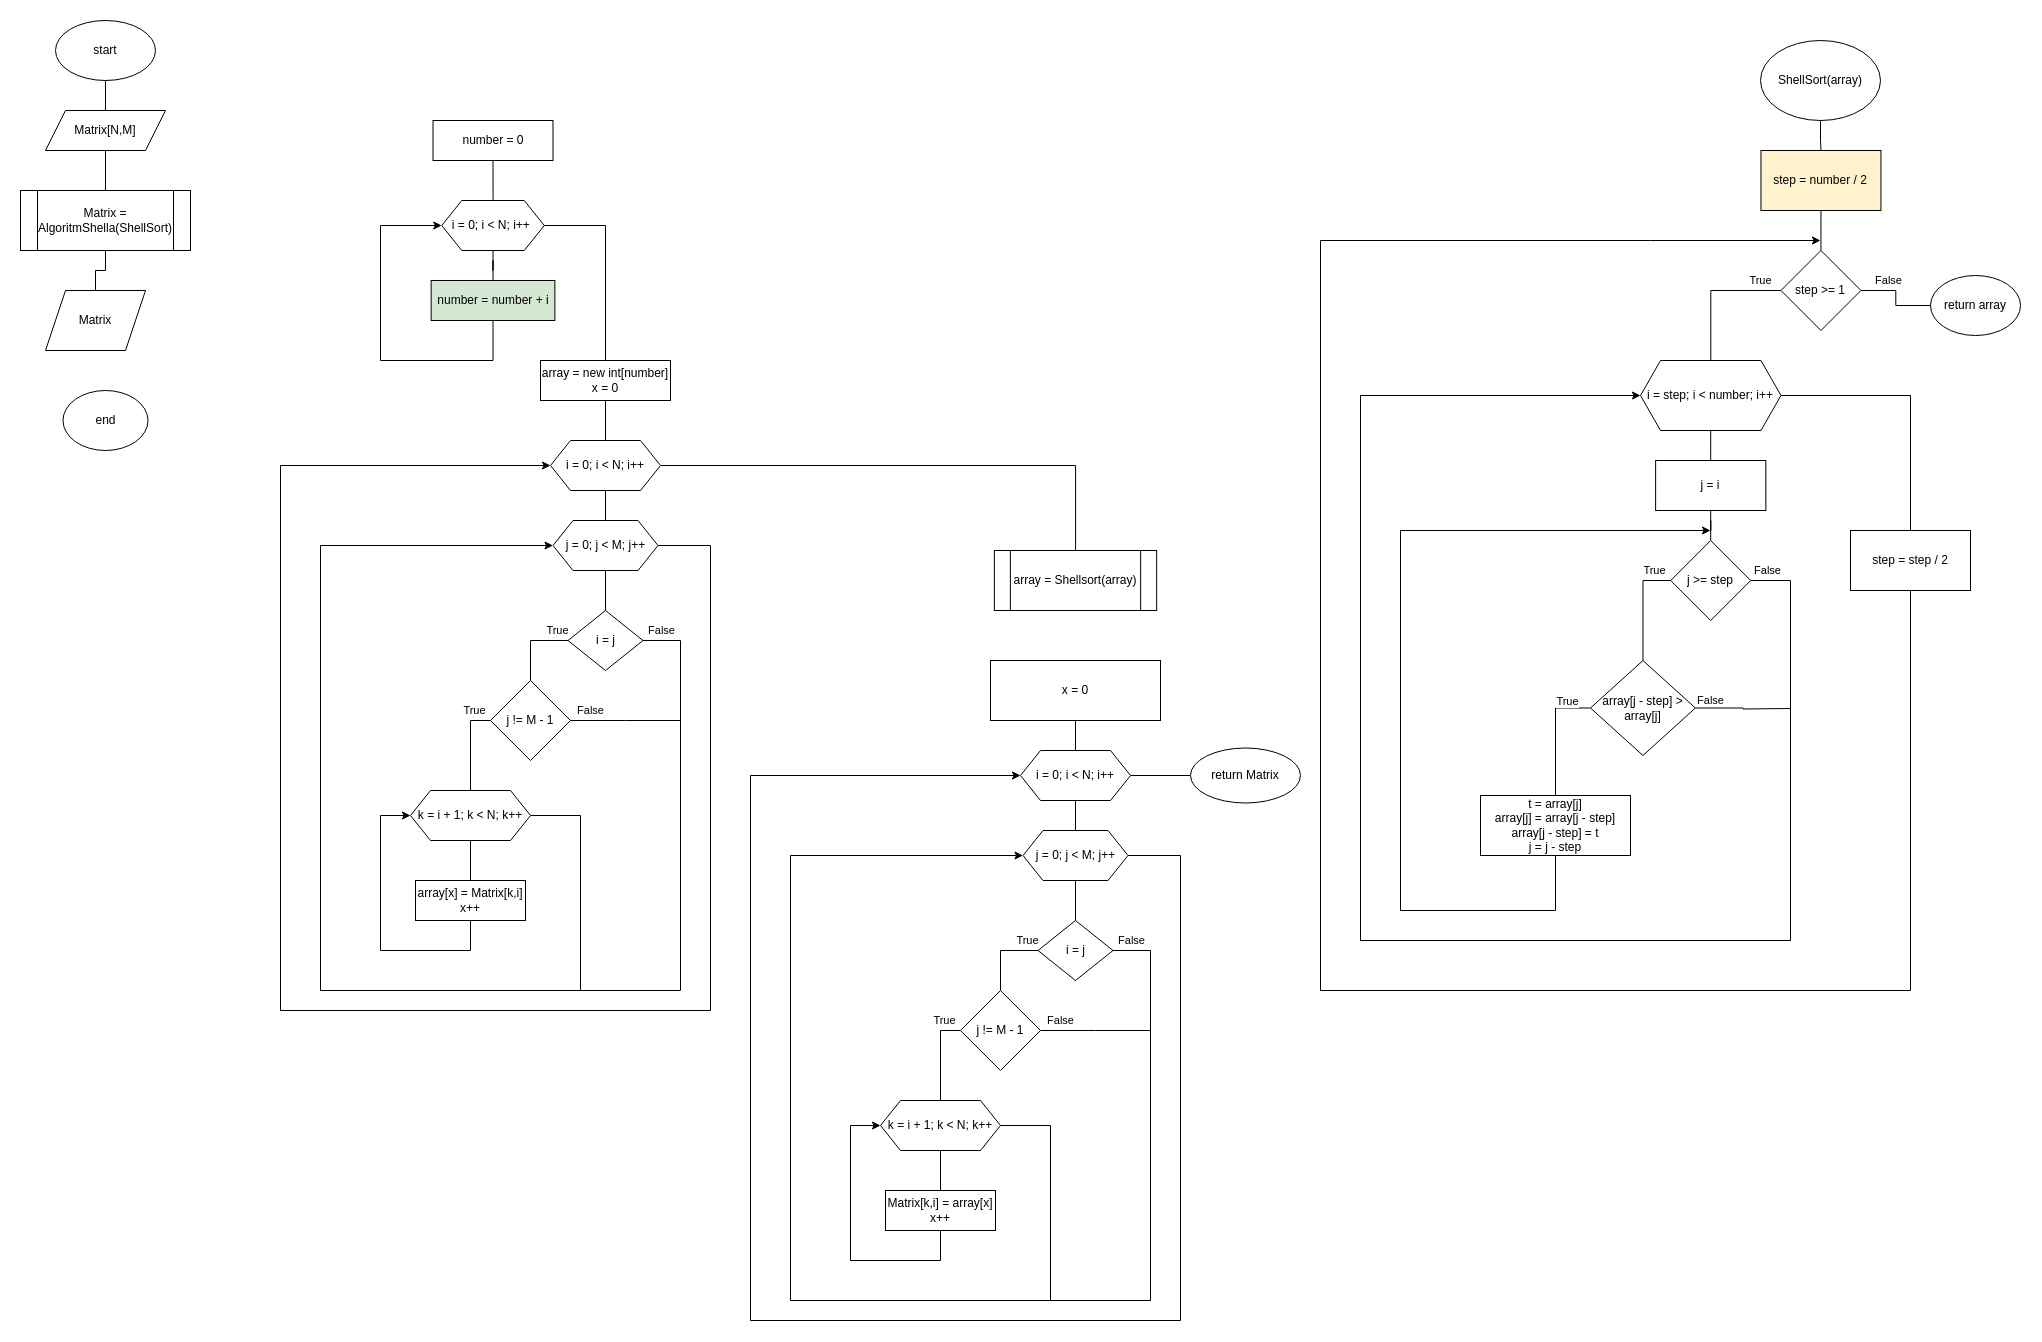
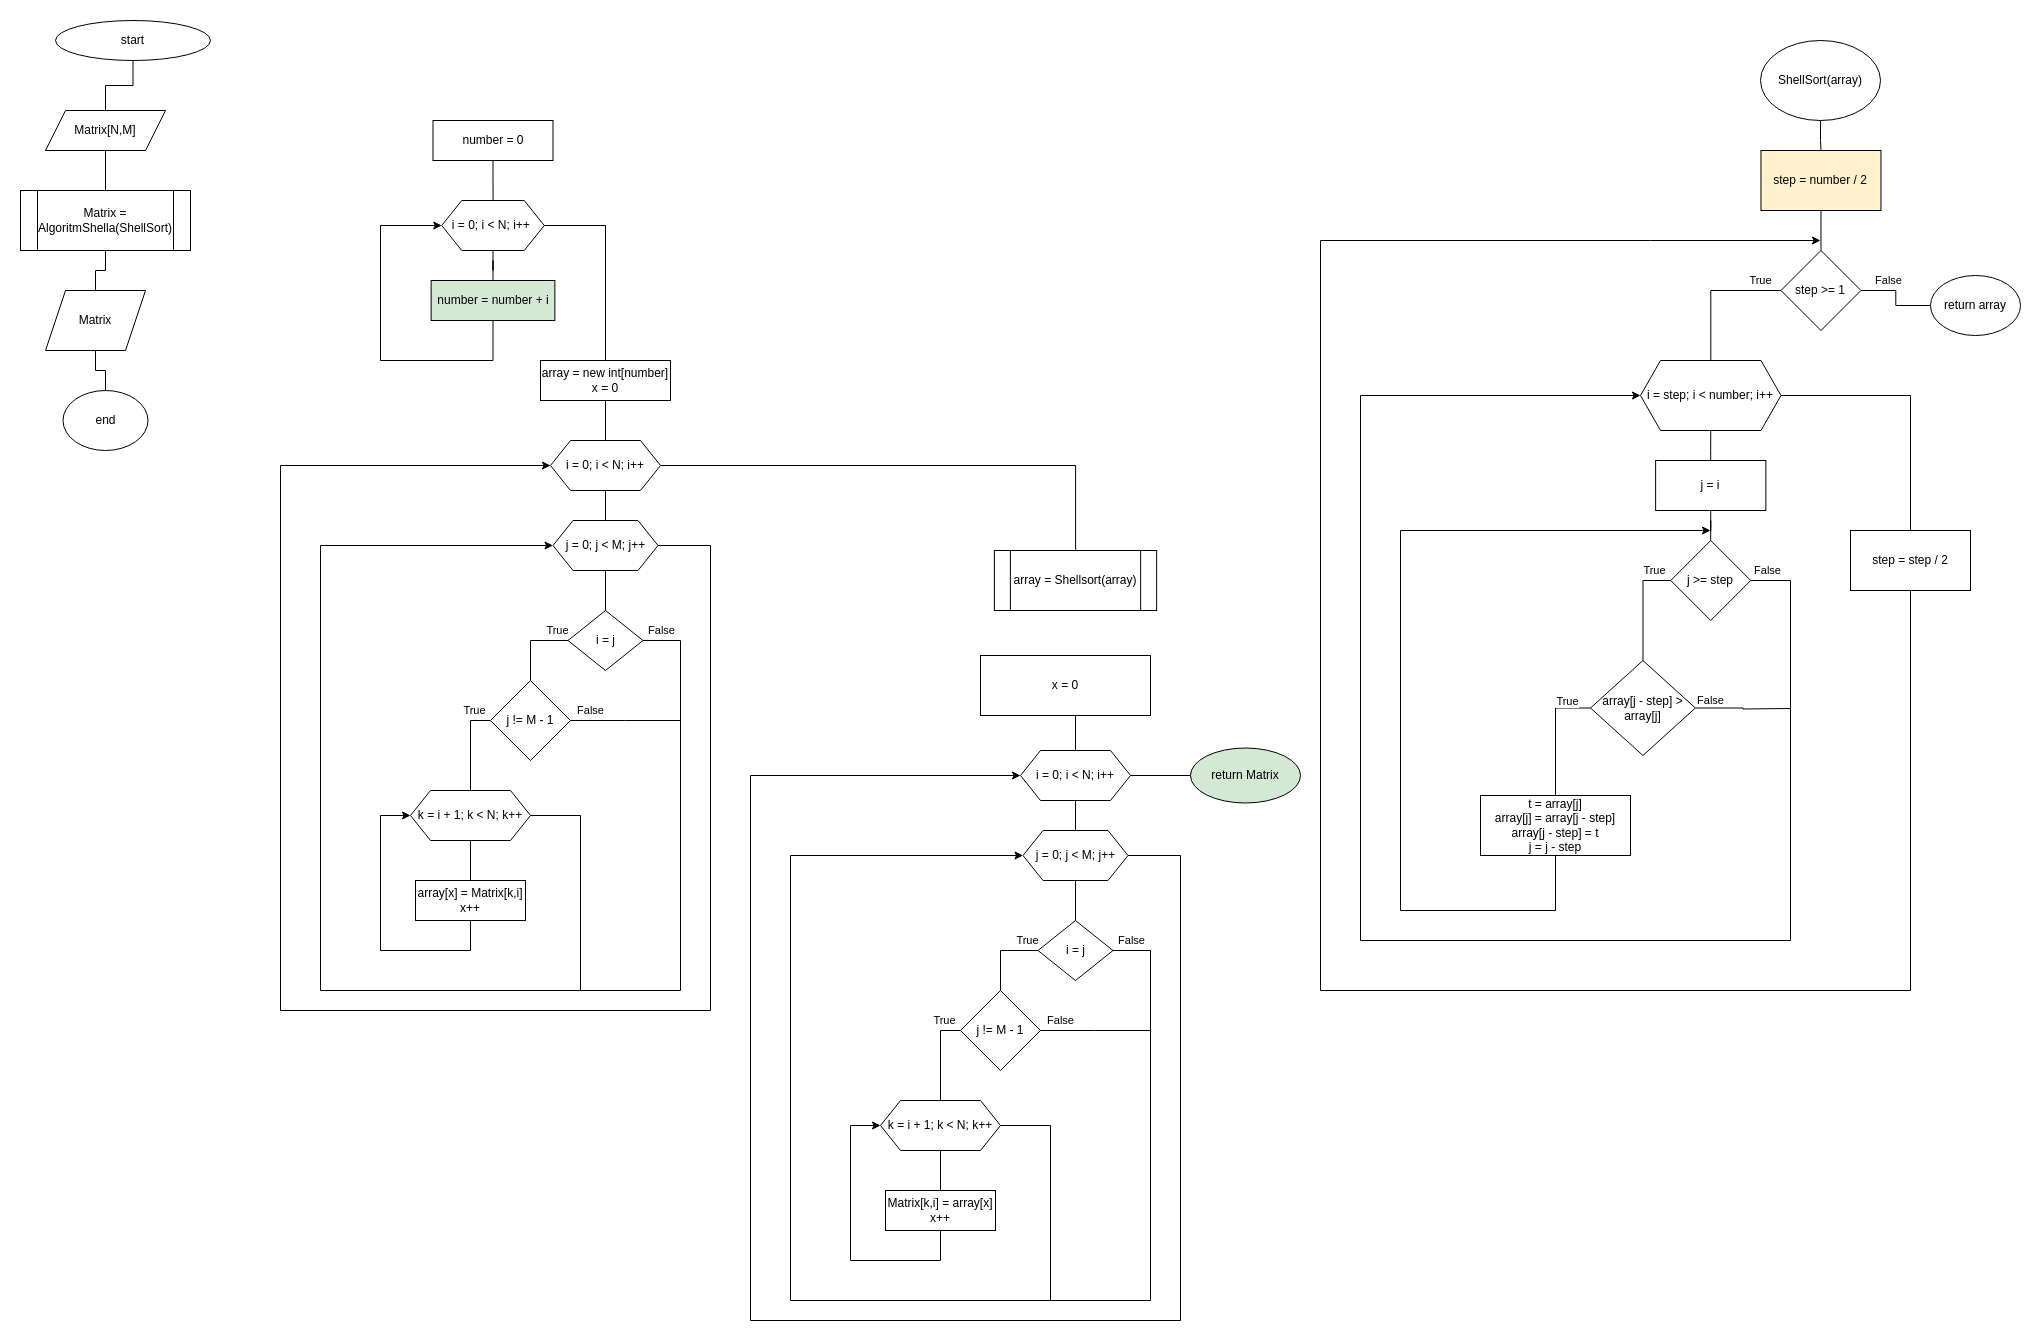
(106, 51) -> (133, 41)
none -> (101, 371)
(1076, 691) -> (1066, 686)
(1246, 776) -> (1246, 776)
